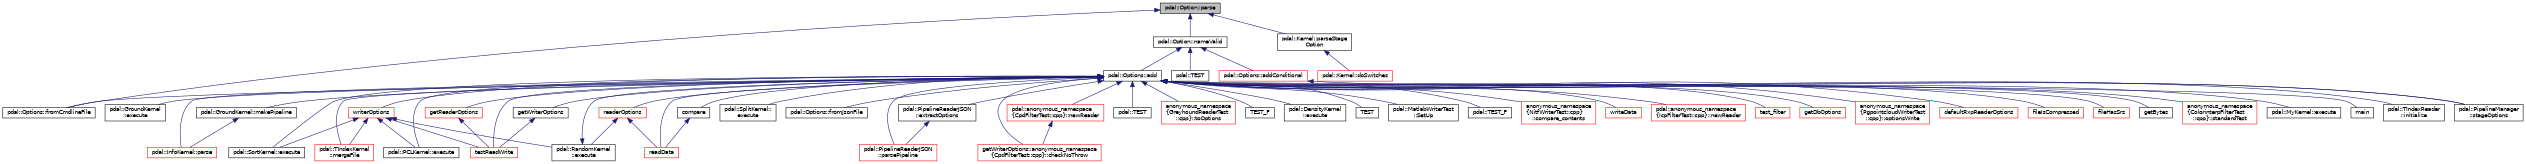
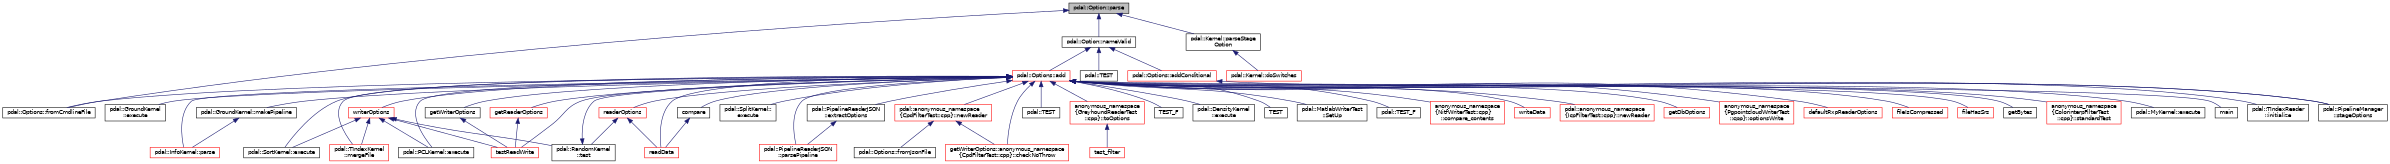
(1132, 76) -> (1041, 76)
(1467, 84) -> (1107, 139)
(971, 89) -> (915, 136)
(584, 153) -> (584, 153)
